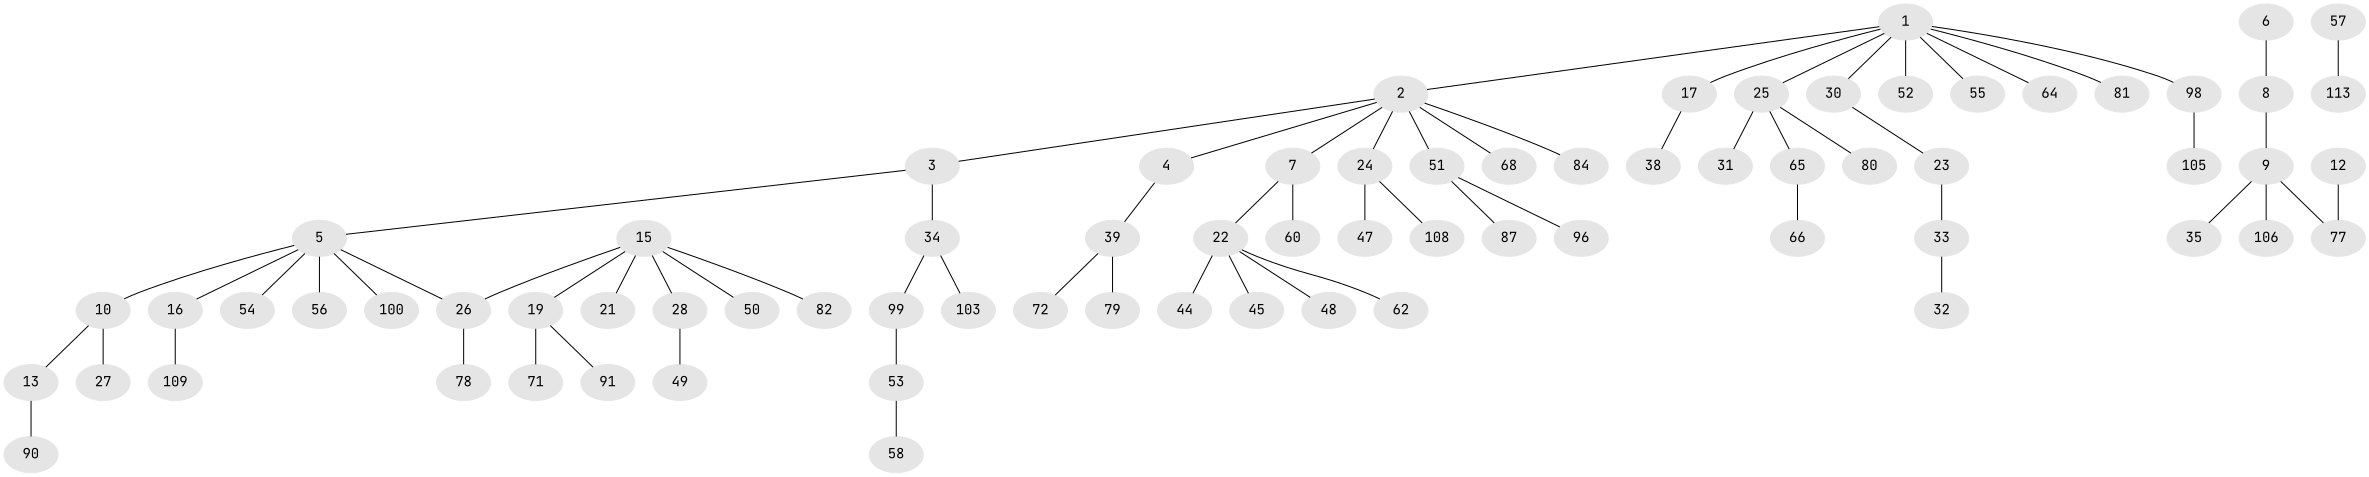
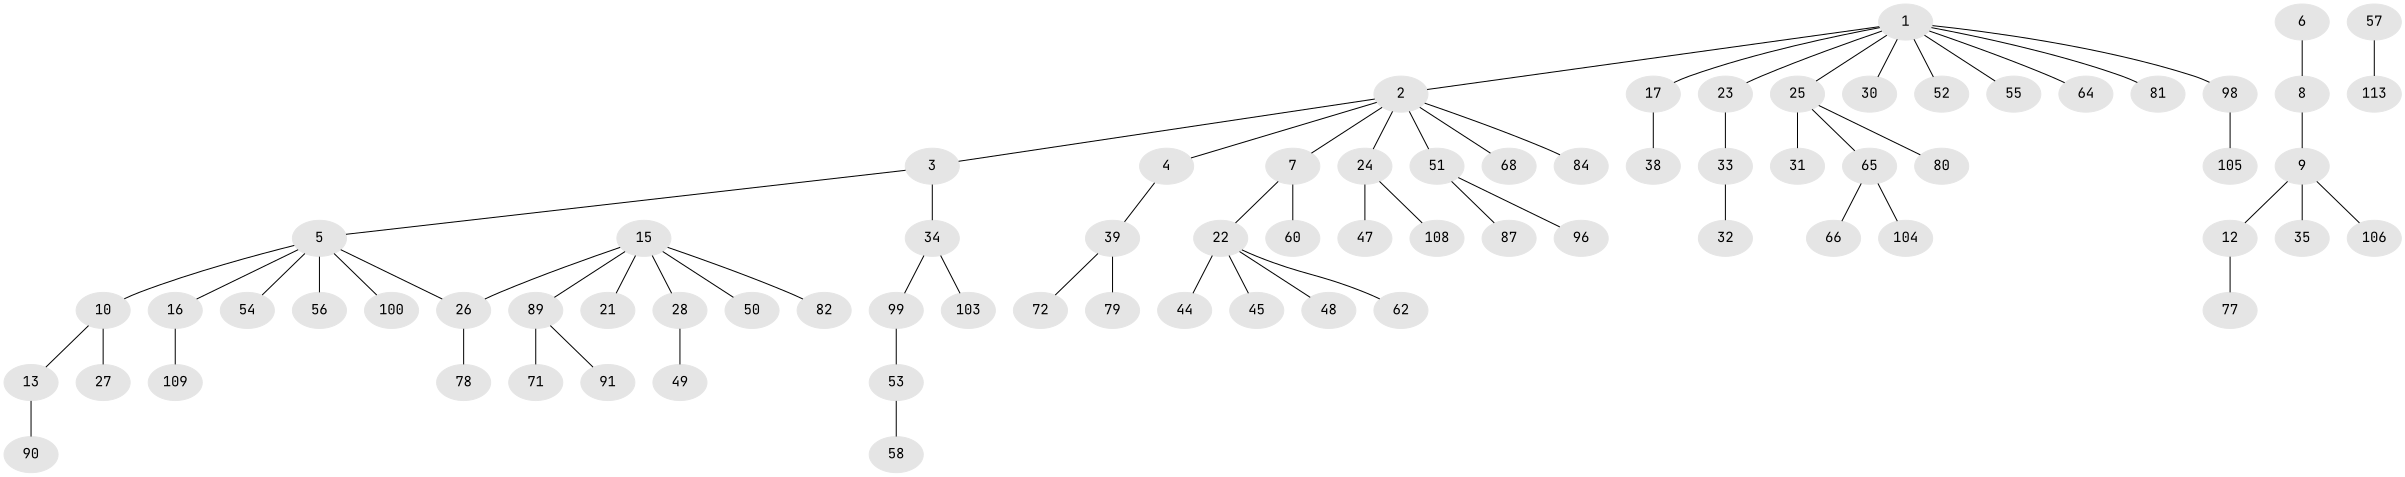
(1888, 130) -> (1814, 55)
(2302, 202) -> (2266, 202)
none -> (1906, 238)
(536, 310) -> (536, 310)
